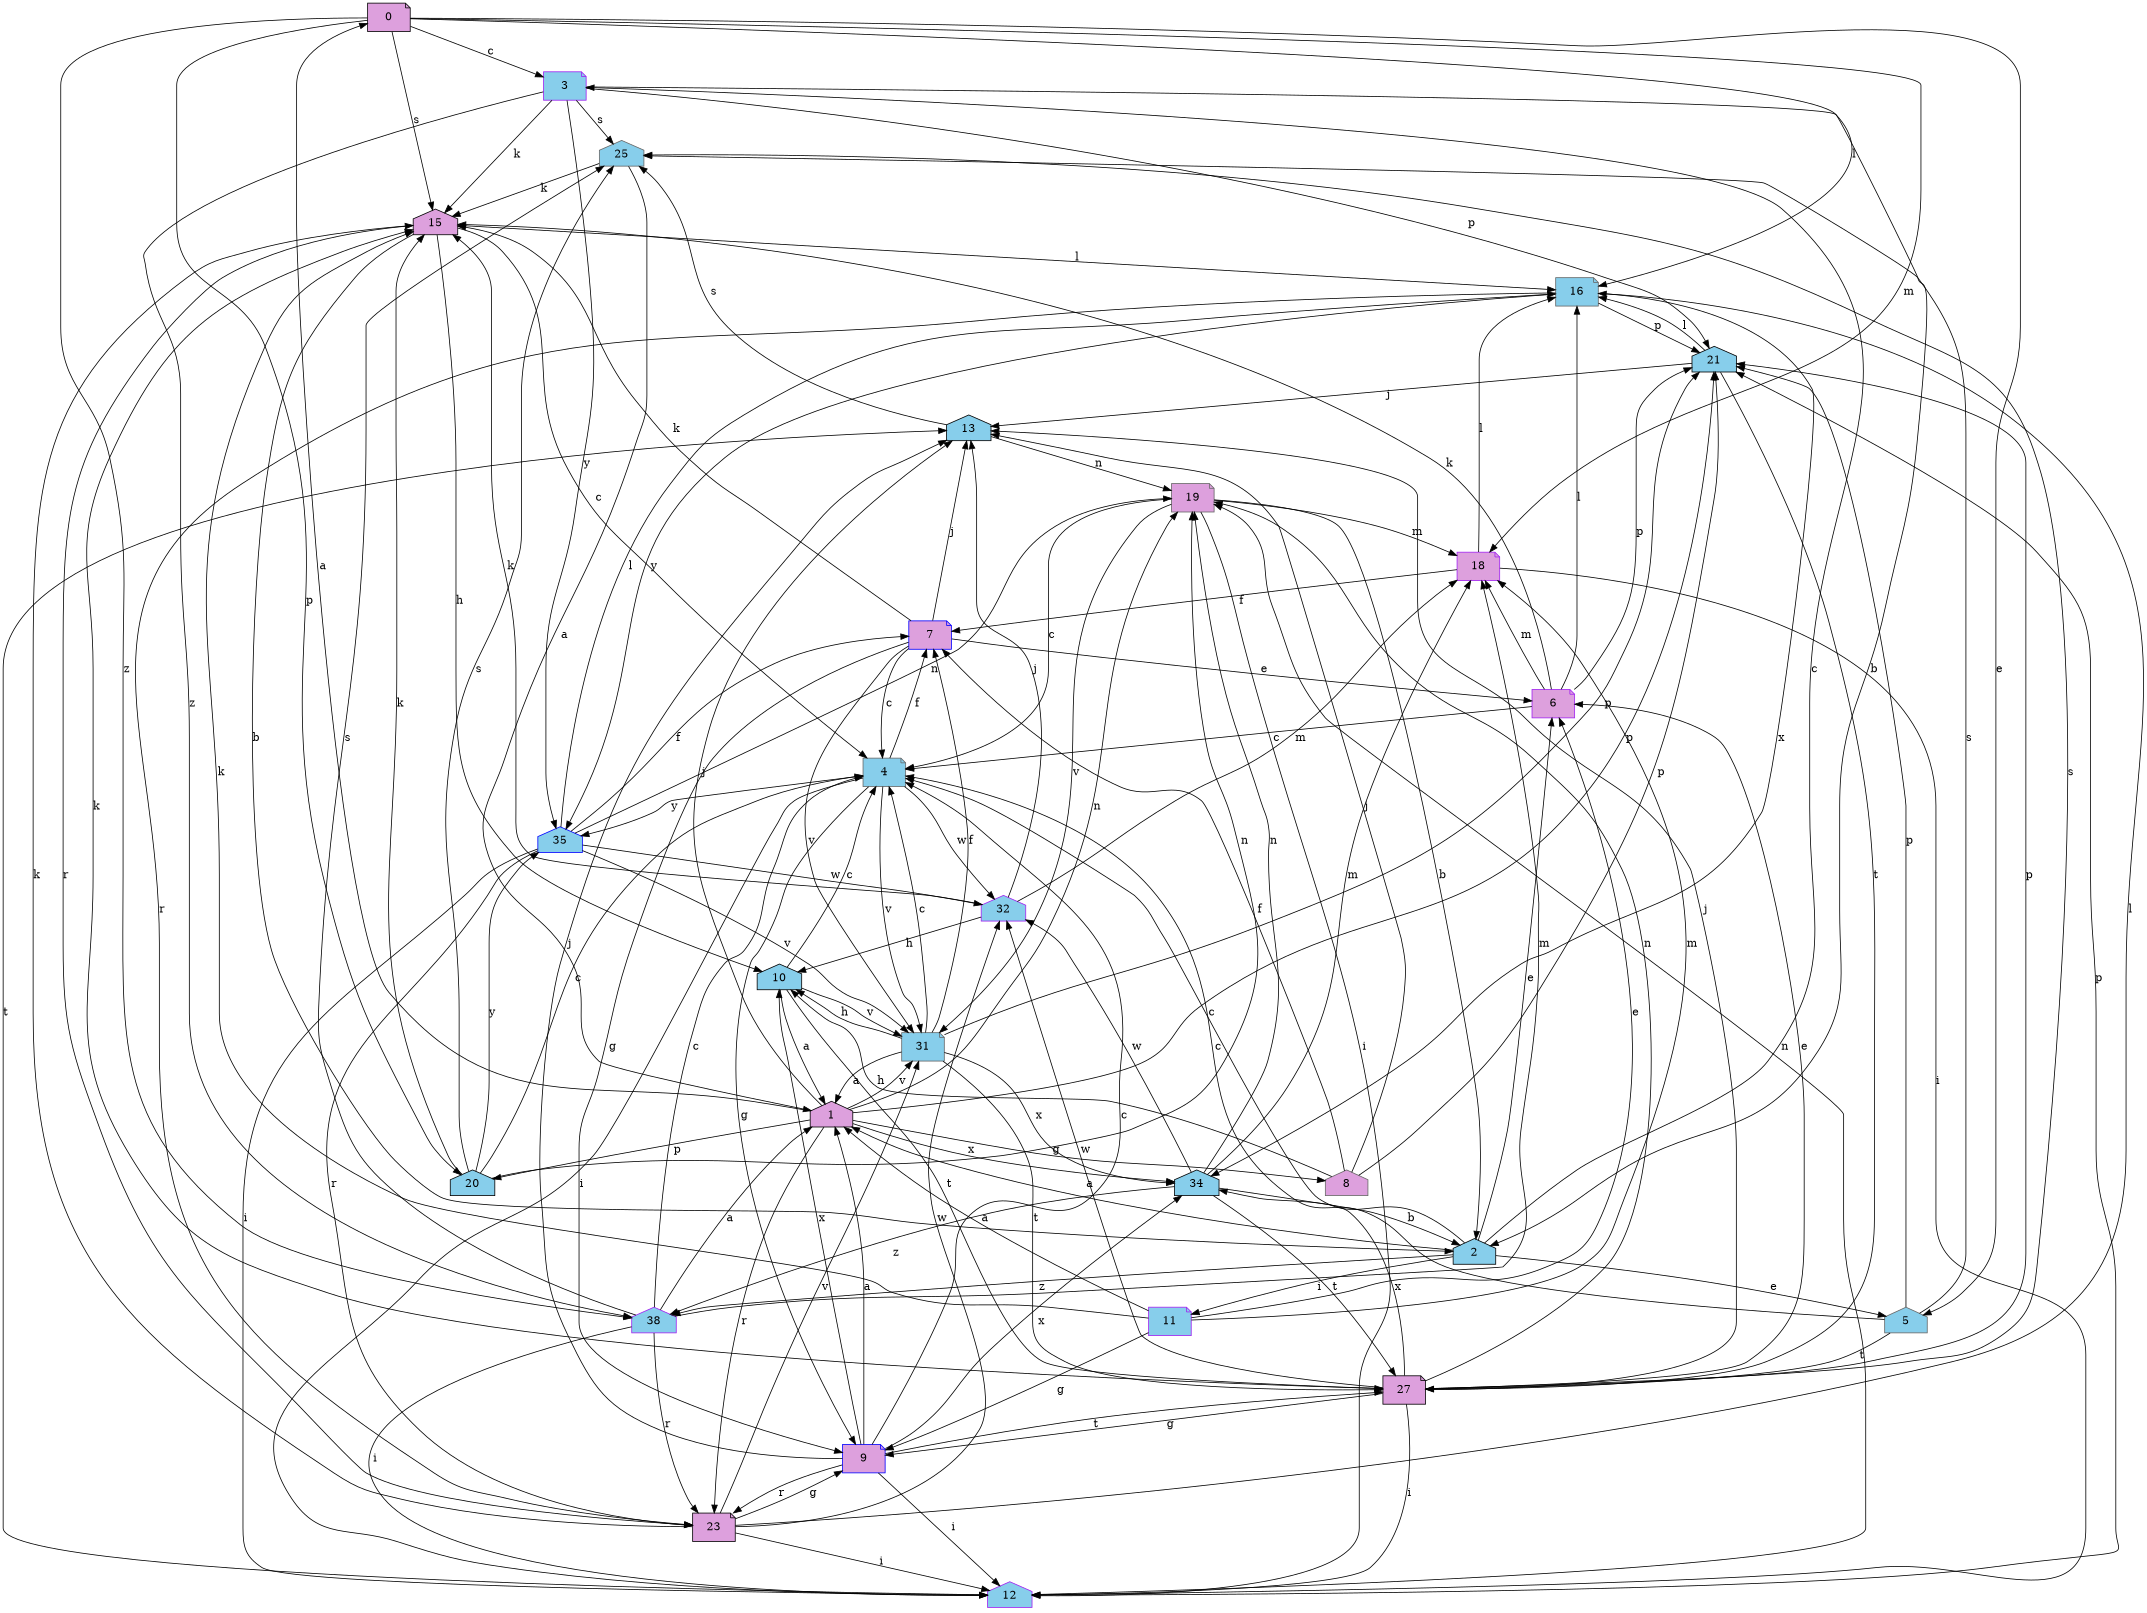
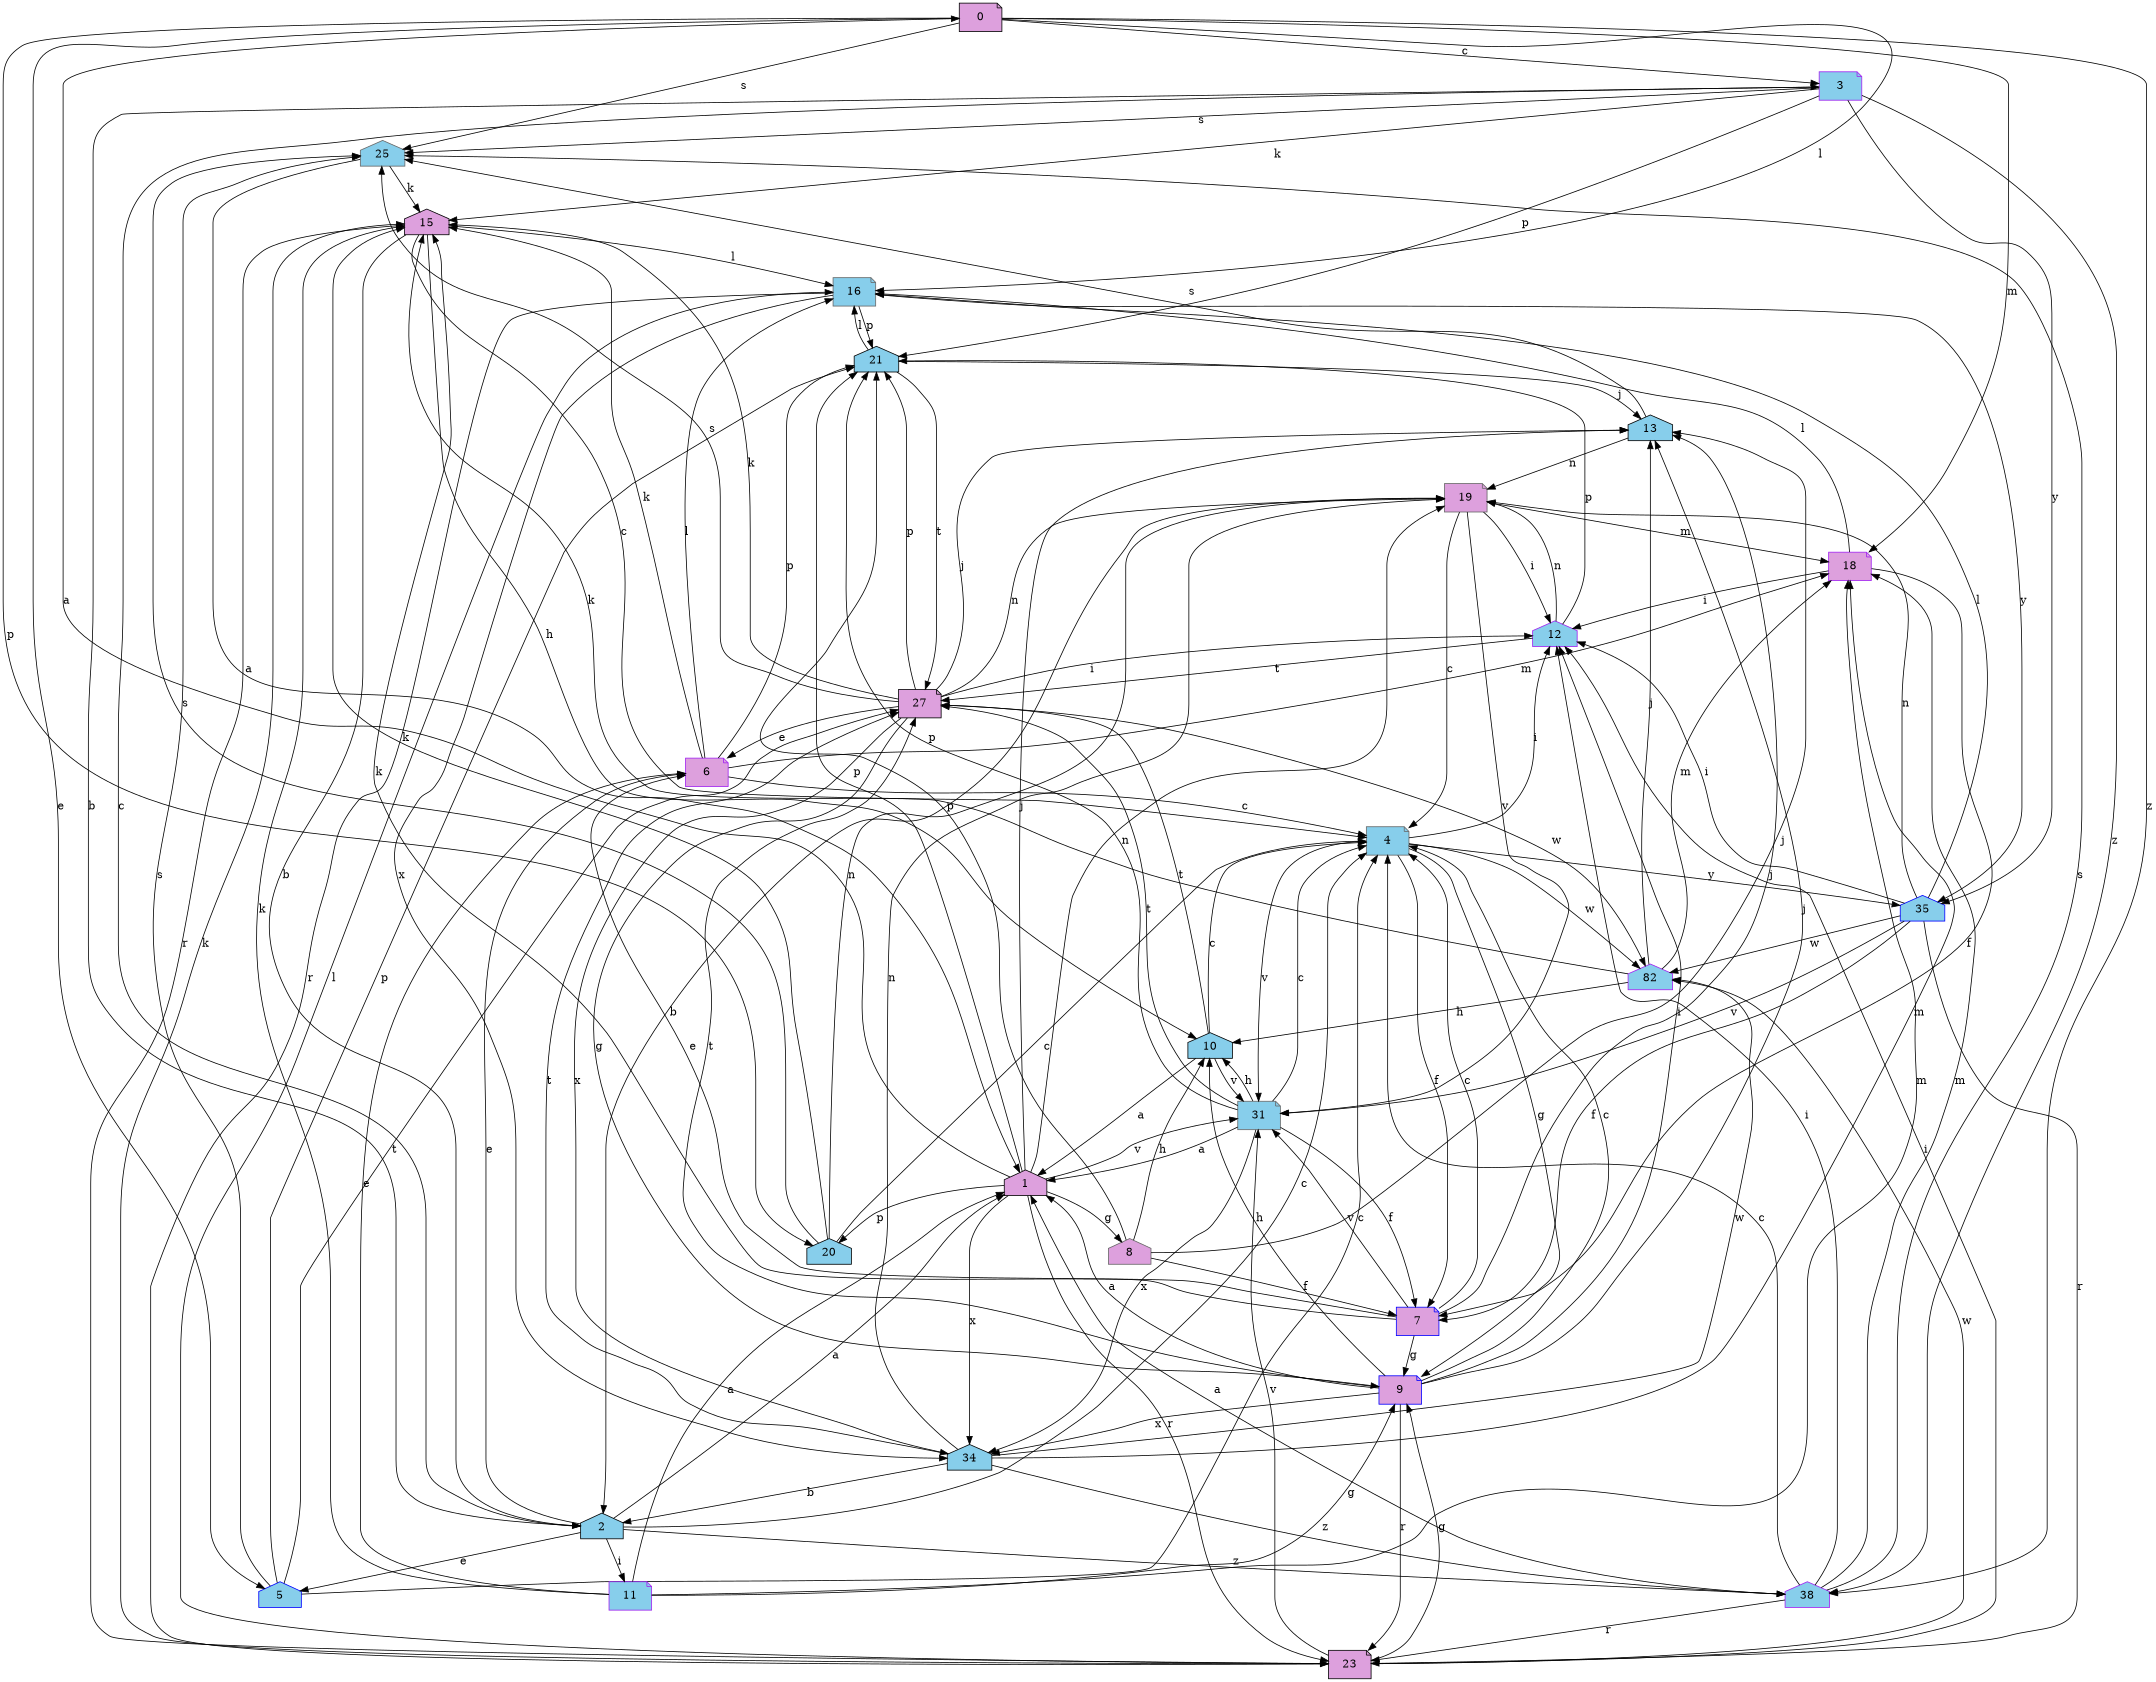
(411, 117) -> (685, 85)
(1003, 910) -> (1650, 978)
(489, 1008) -> none
(3, 1092) -> (1241, 669)
(822, 1218) -> (1260, 1218)
(1906, 1321) -> (280, 1596)
